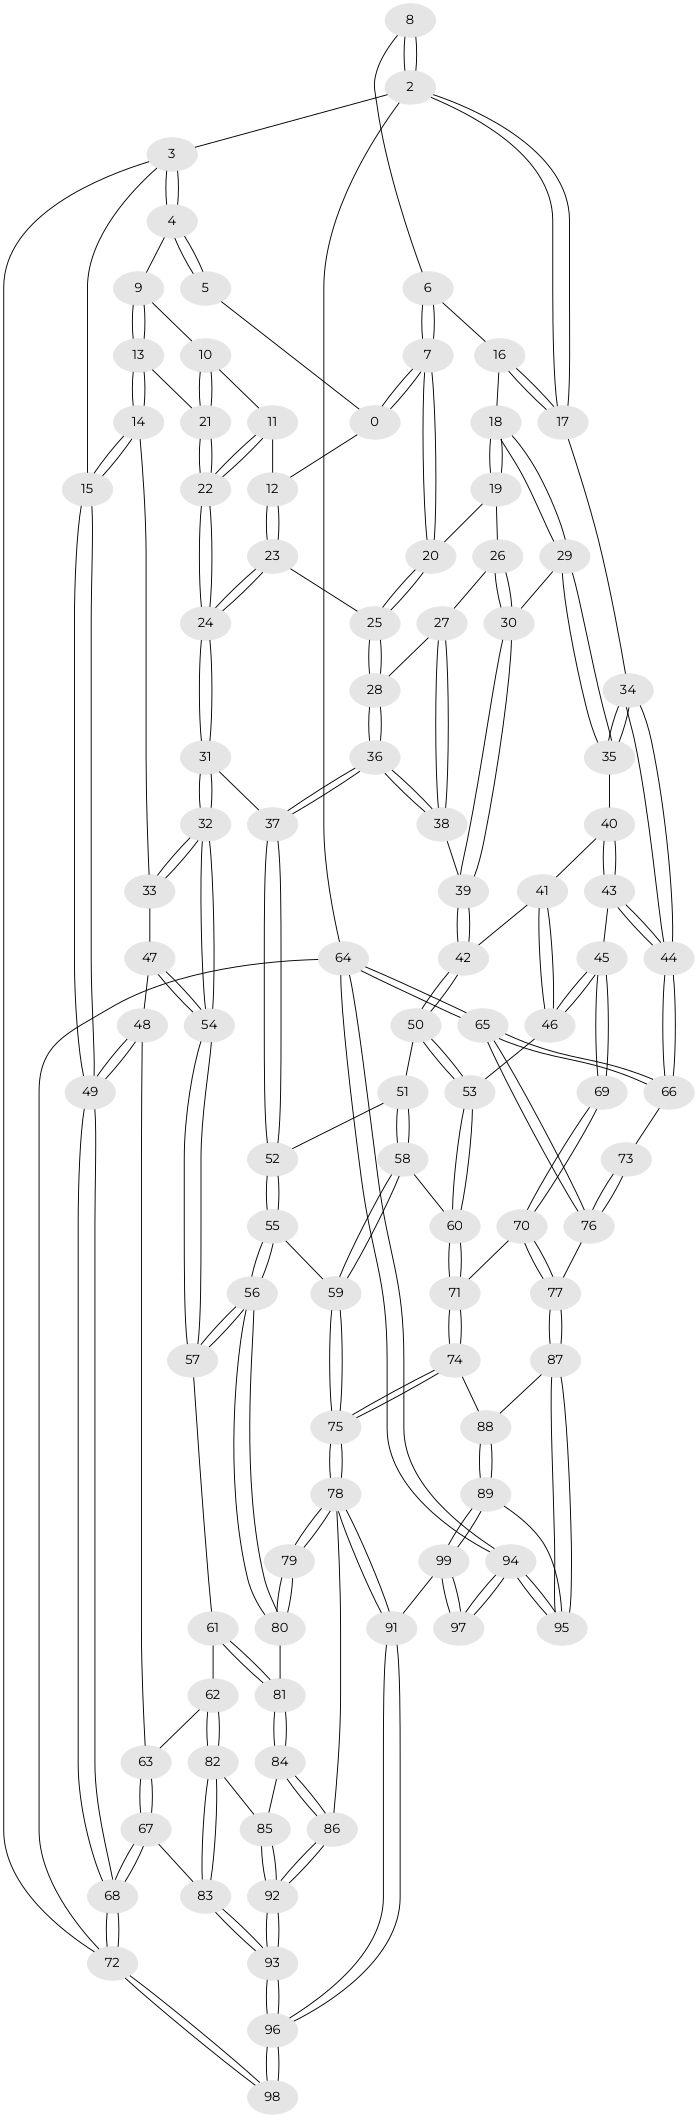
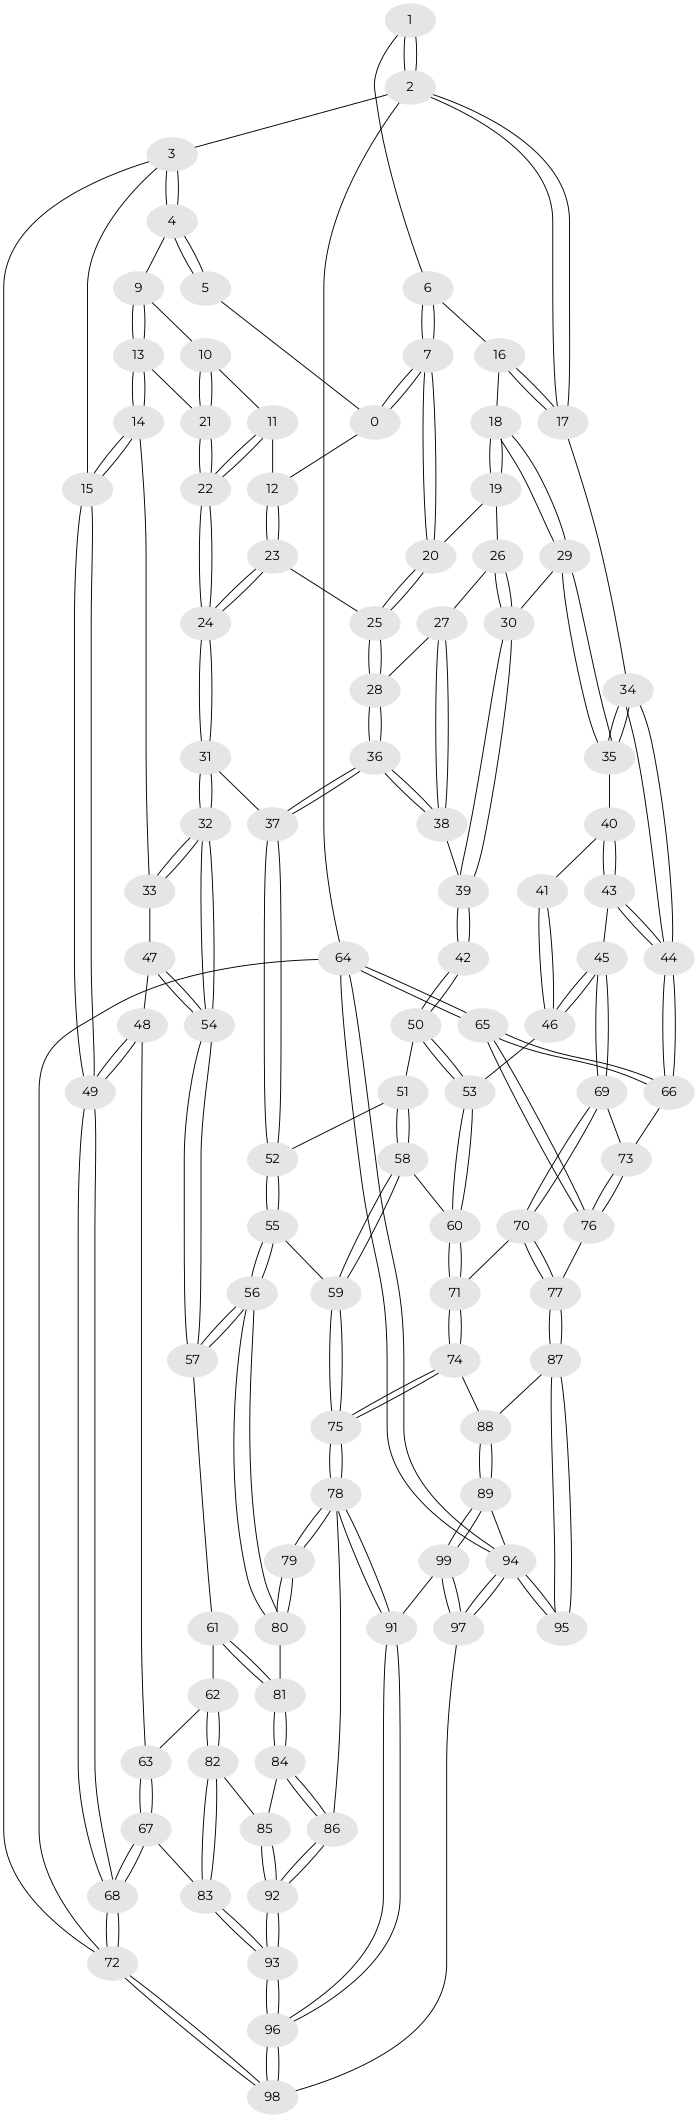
(410, 20) -> (410, 20)
(503, 925) -> none
none -> (614, 1126)
(547, 1551) -> (498, 1528)
none -> (447, 1910)
